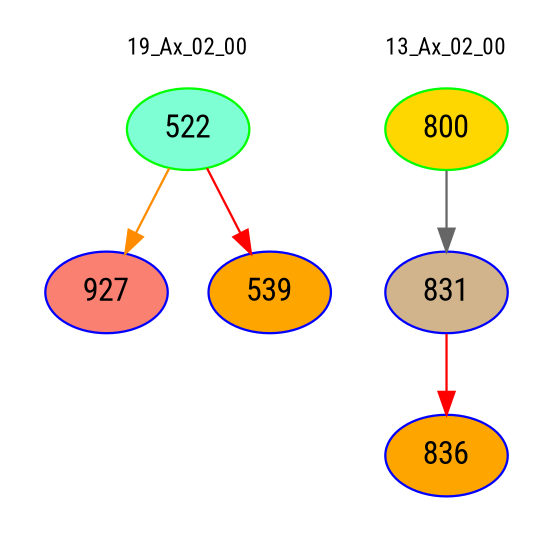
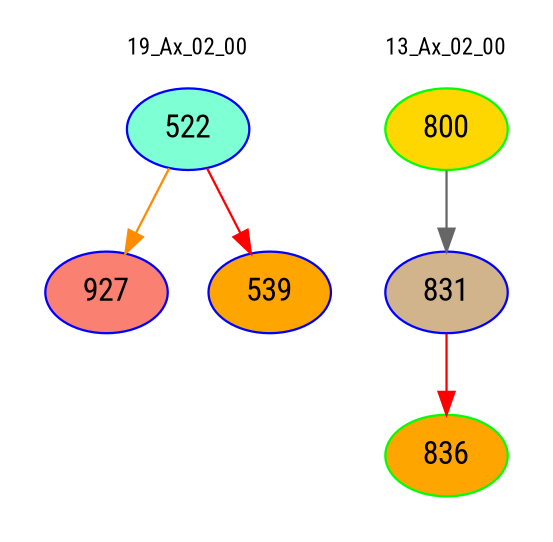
(188, 129) -> (188, 129)
(447, 456) -> (447, 456)
